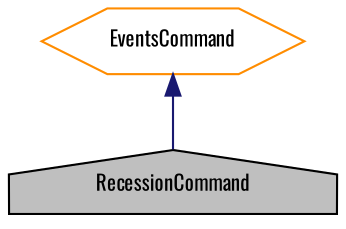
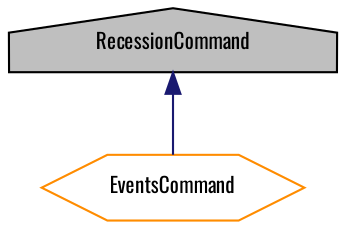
(173, 123) -> (173, 124)
